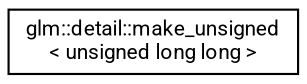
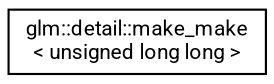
(153, 42) -> (137, 42)
